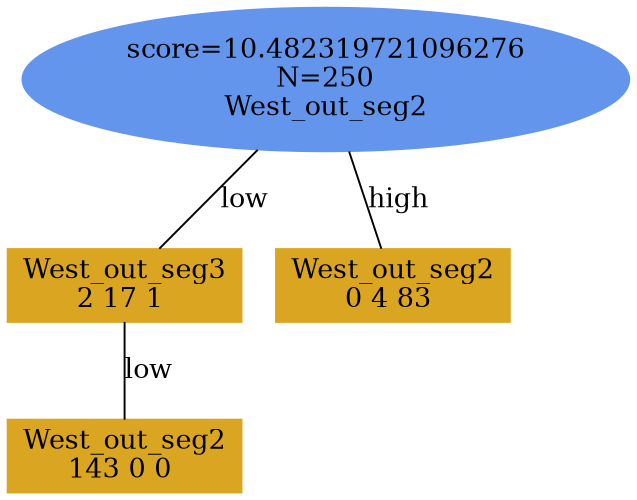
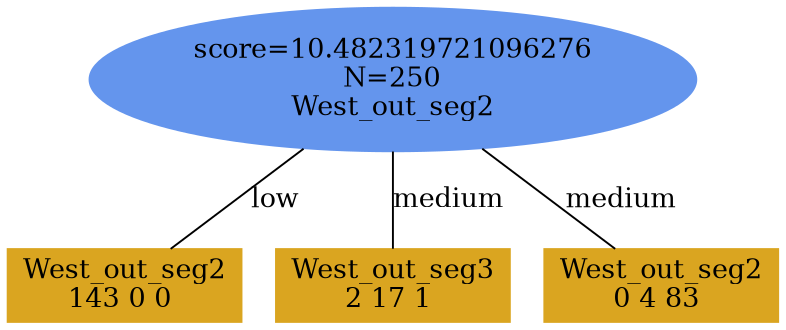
(244, 200) -> (448, 200)
(399, 200) -> (621, 200)
(125, 371) -> (237, 199)
